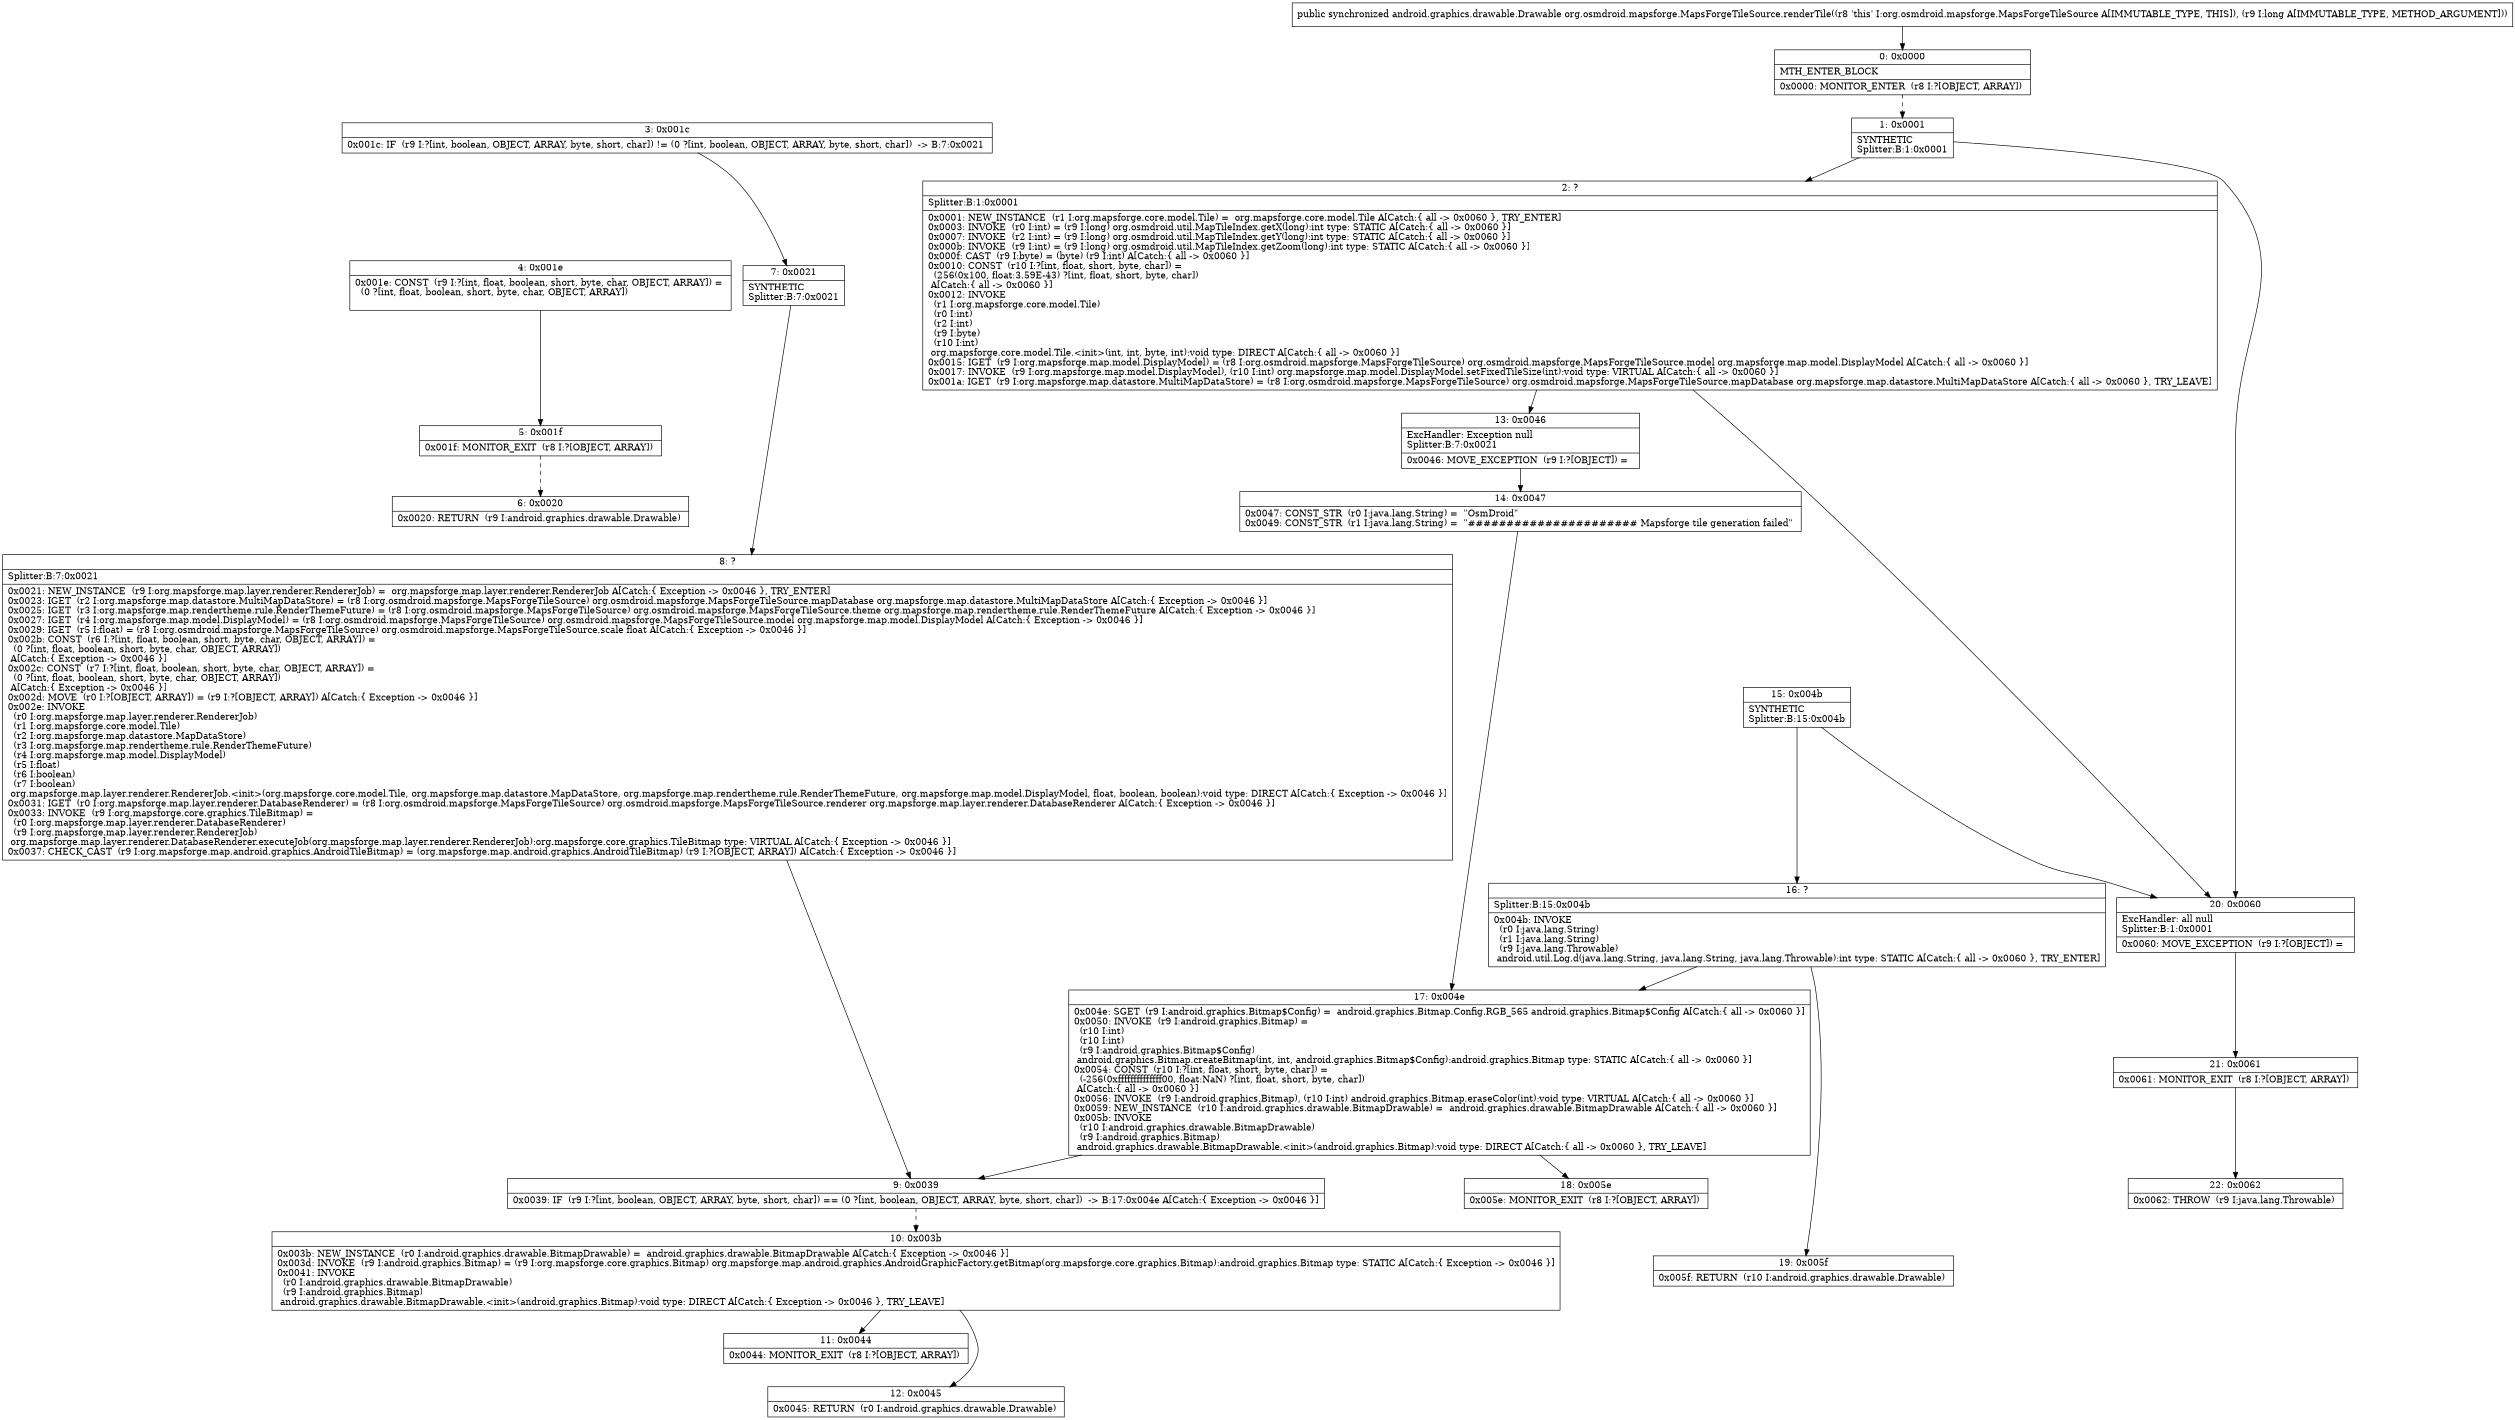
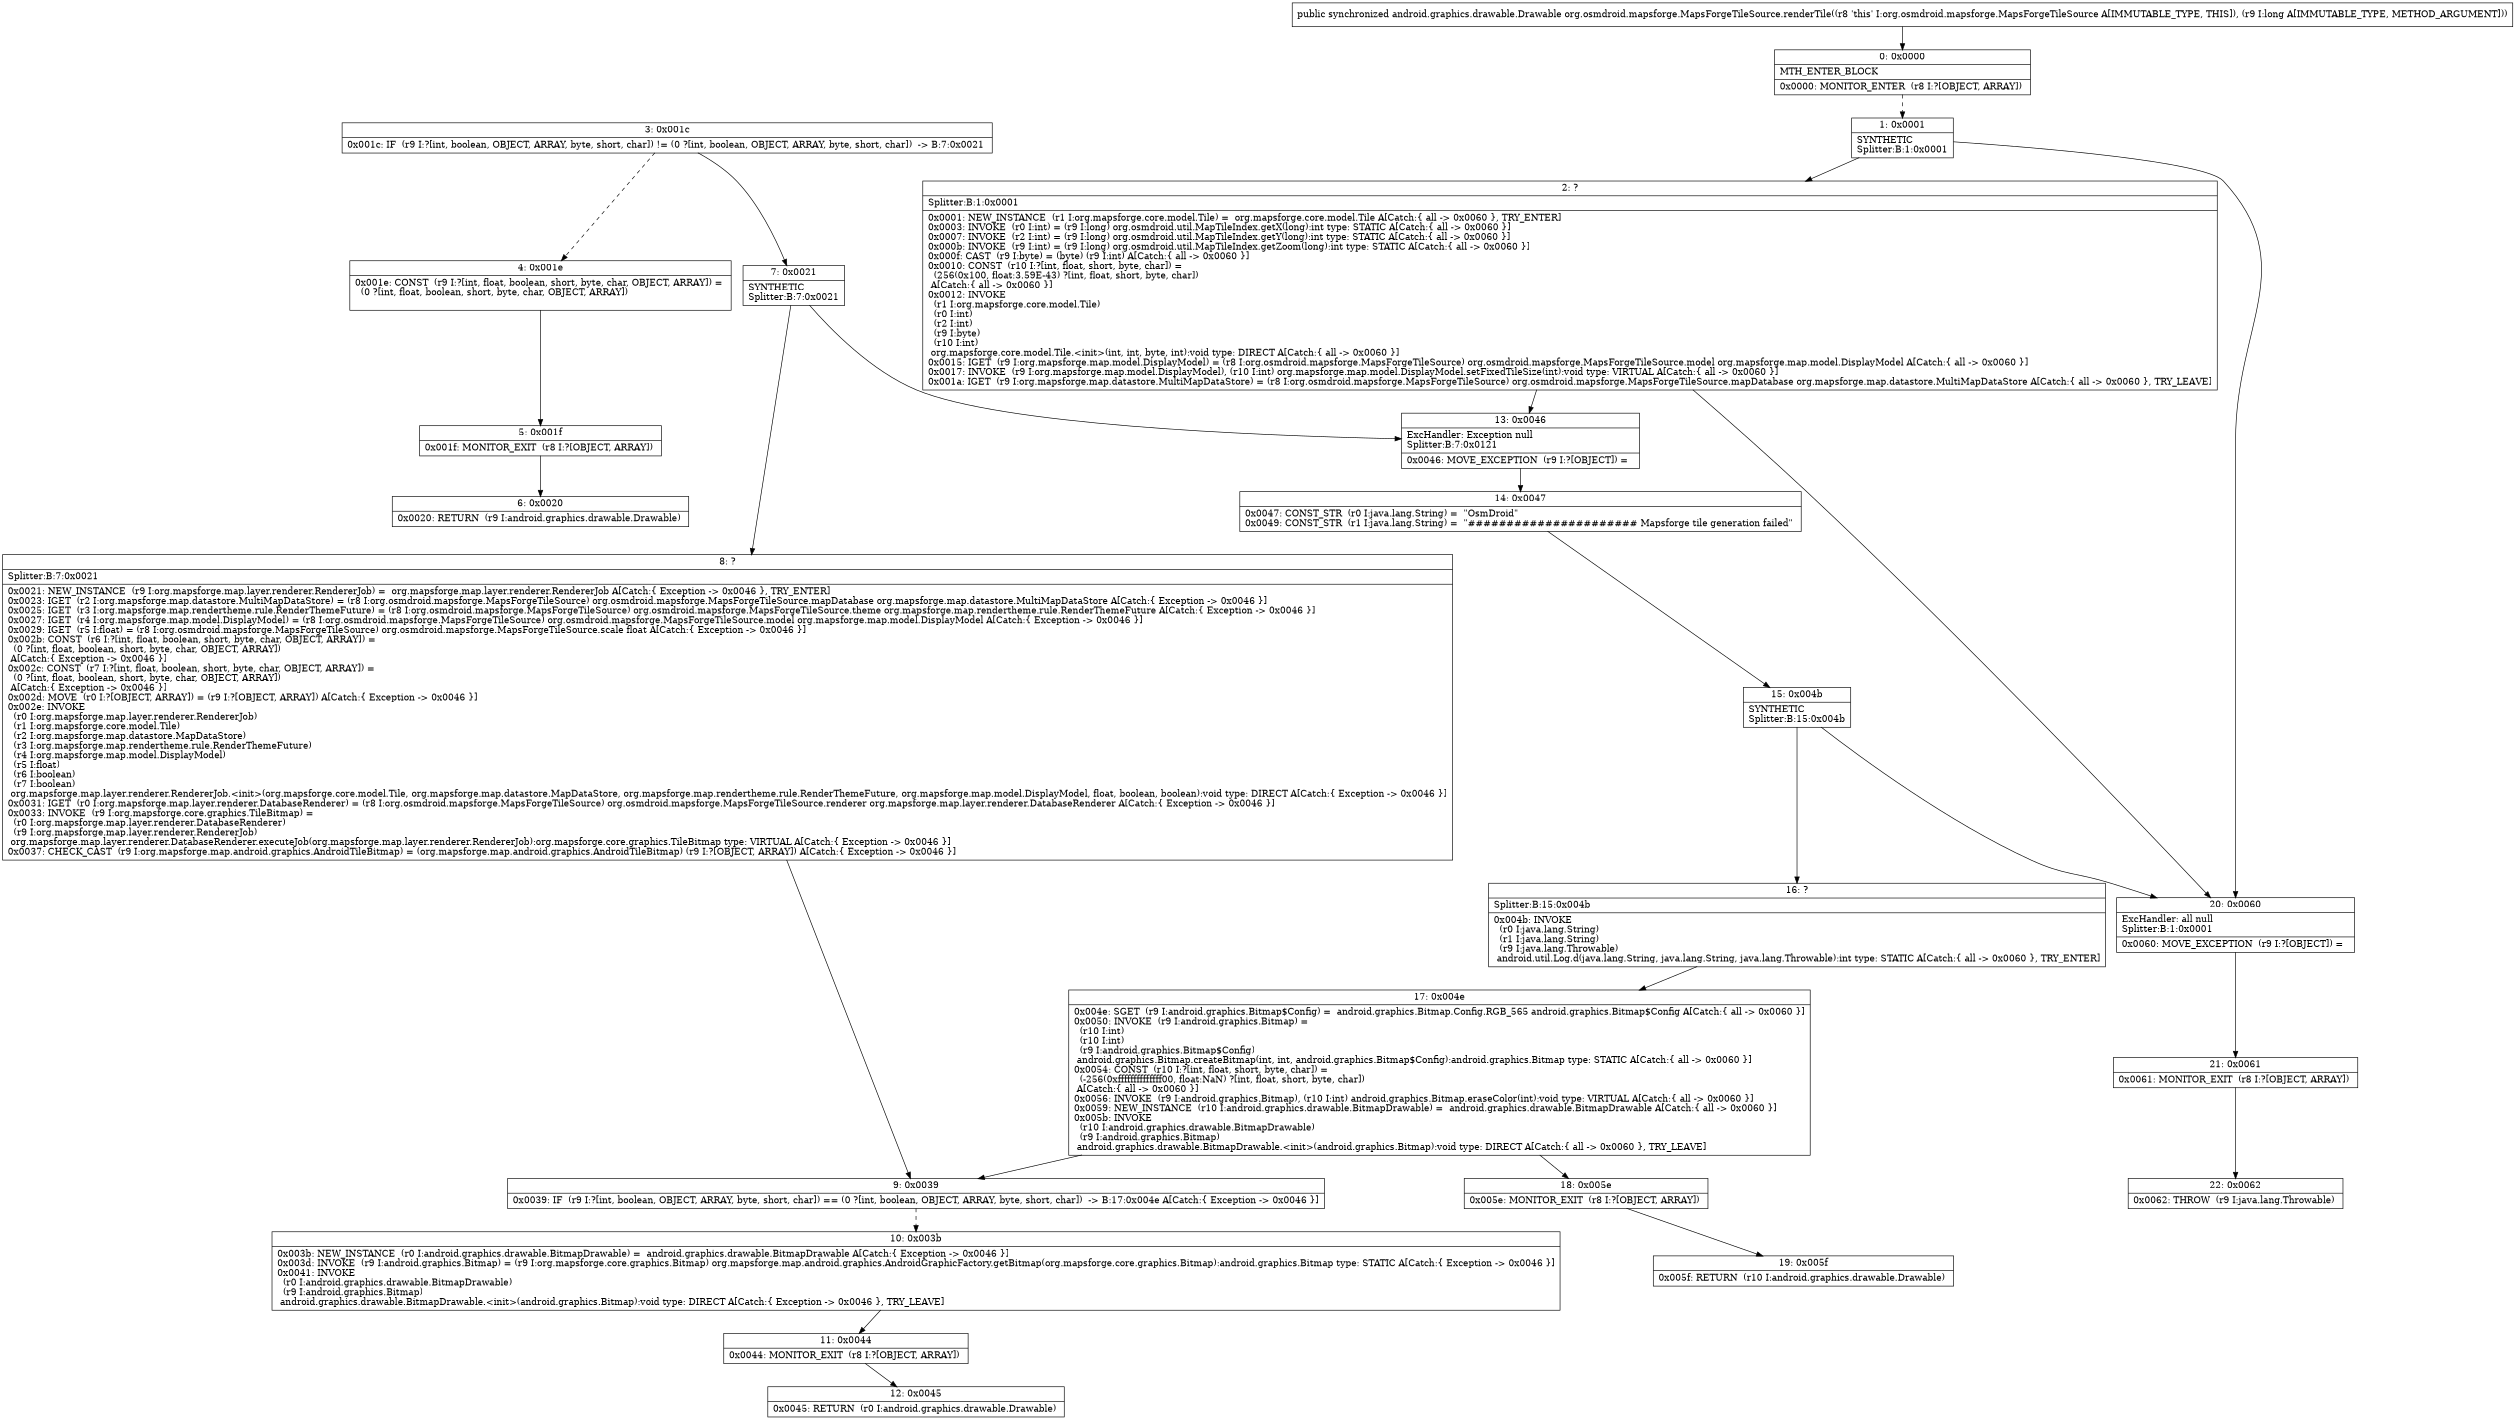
none -> (610, 204)
none -> (1085, 422)
(1452, 445) -> (1452, 445)
(540, 473) -> (540, 473)
(1485, 757) -> (1656, 608)
(1821, 1108) -> (1692, 1231)
(978, 1349) -> (878, 1373)
